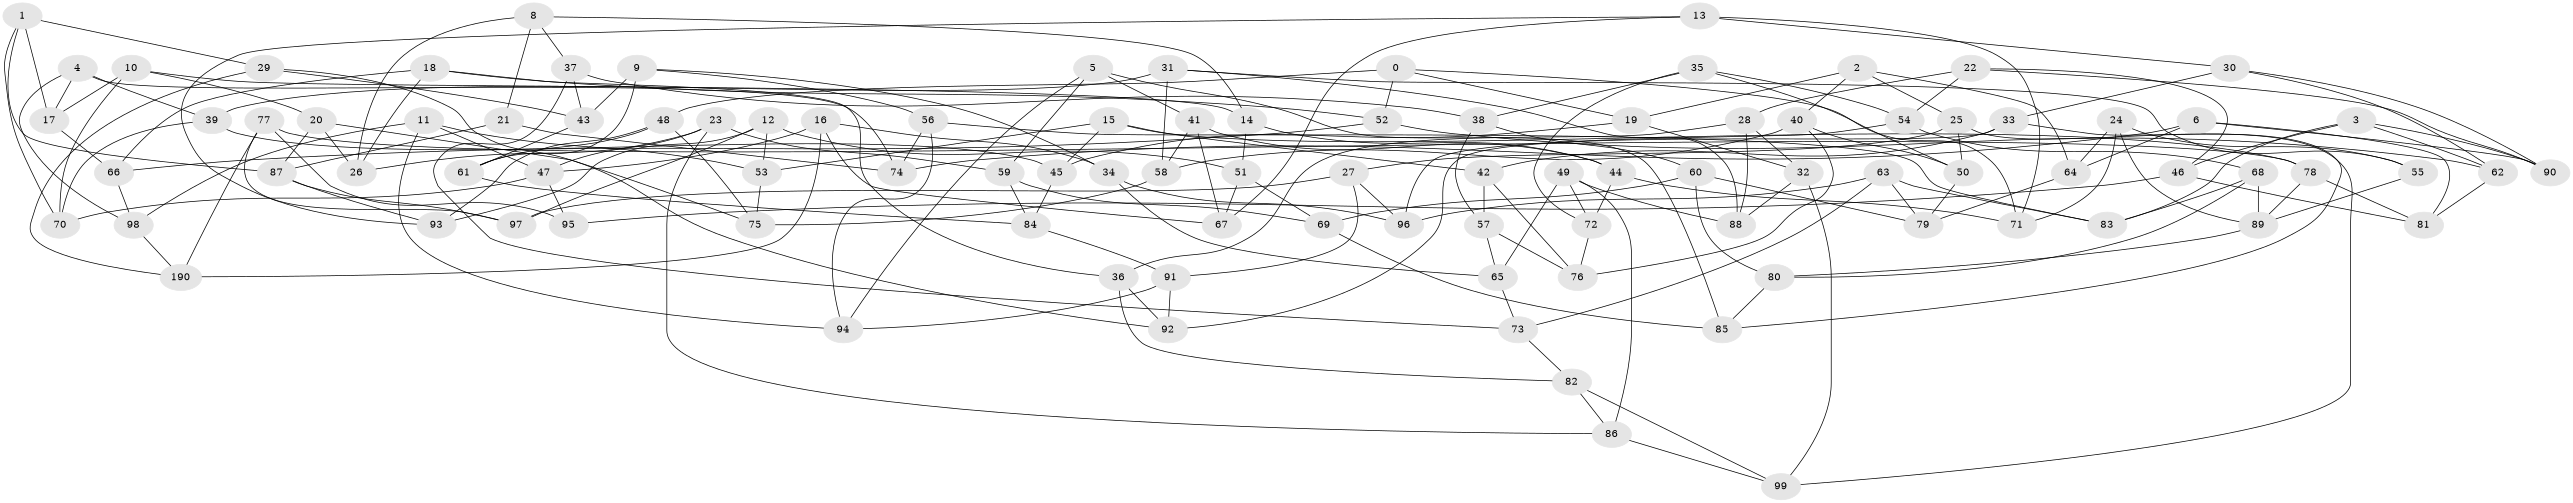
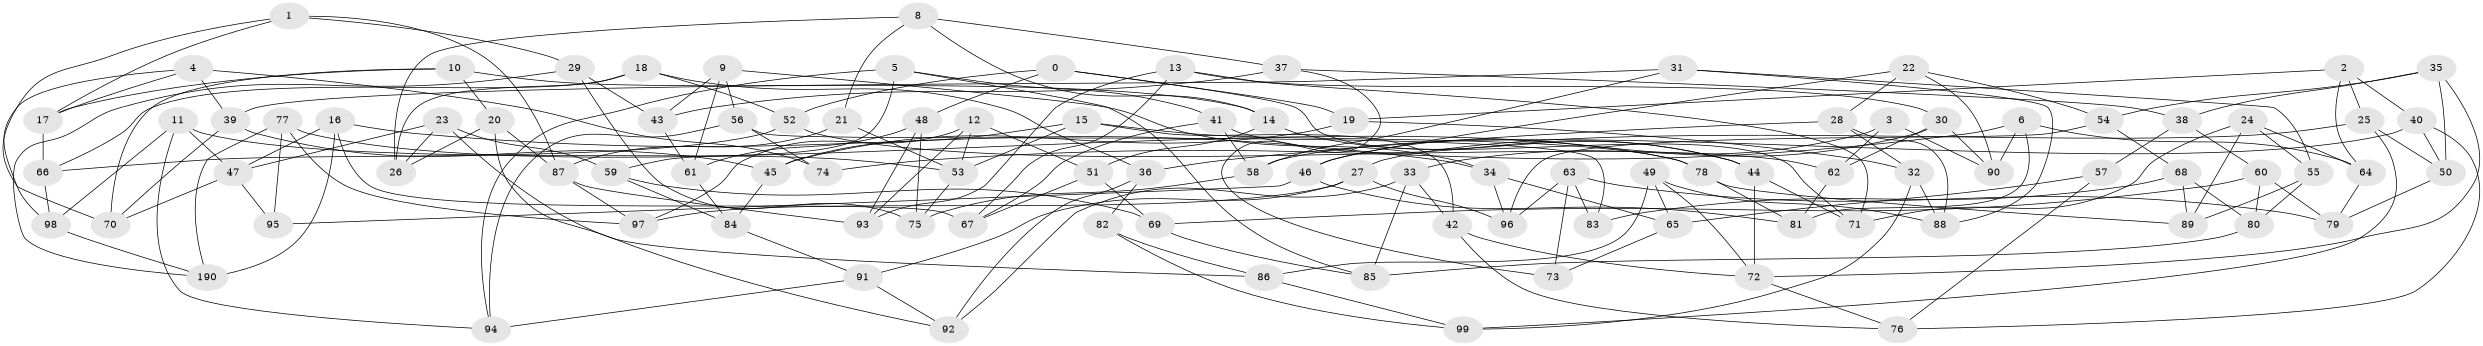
(753, 156) -> (900, 147)
(2232, 160) -> none
(1484, 196) -> (1627, 266)
(2096, 253) -> (2284, 199)
(1545, 356) -> none
